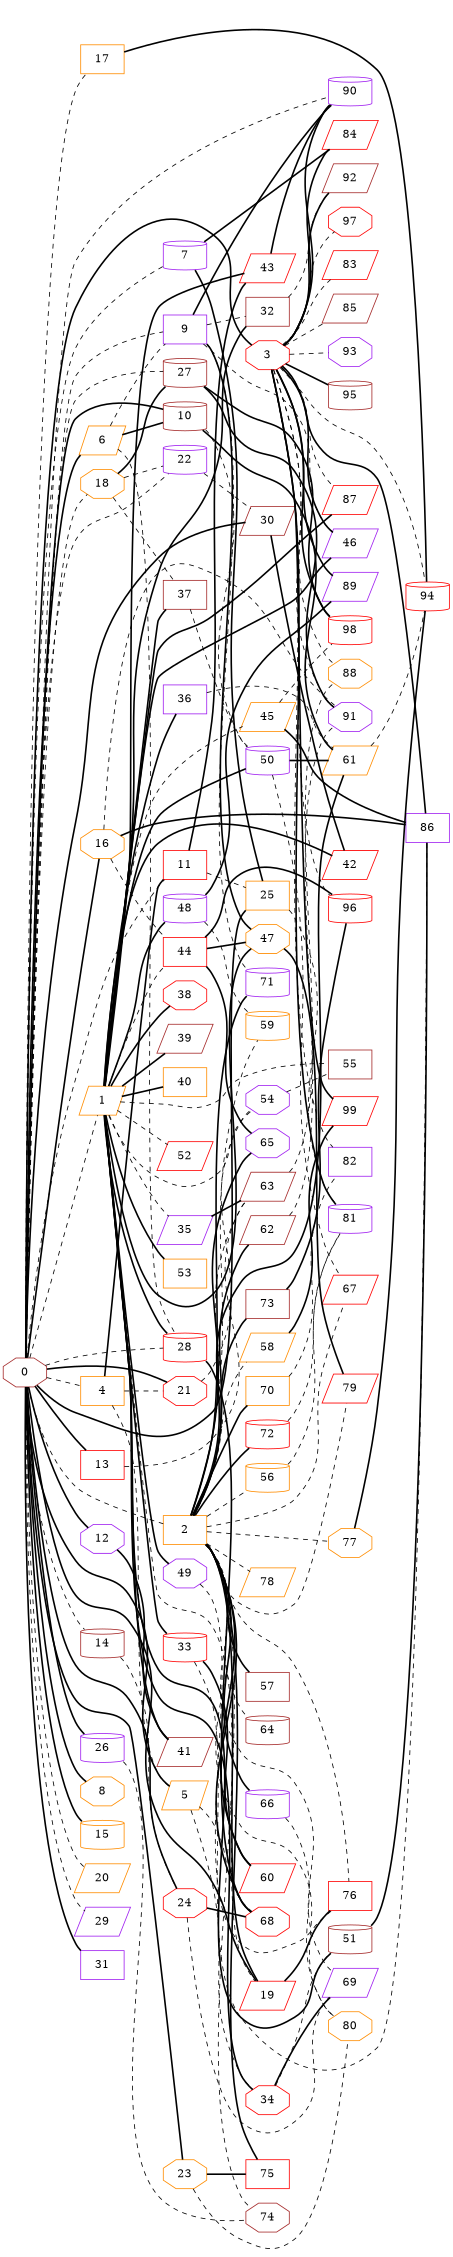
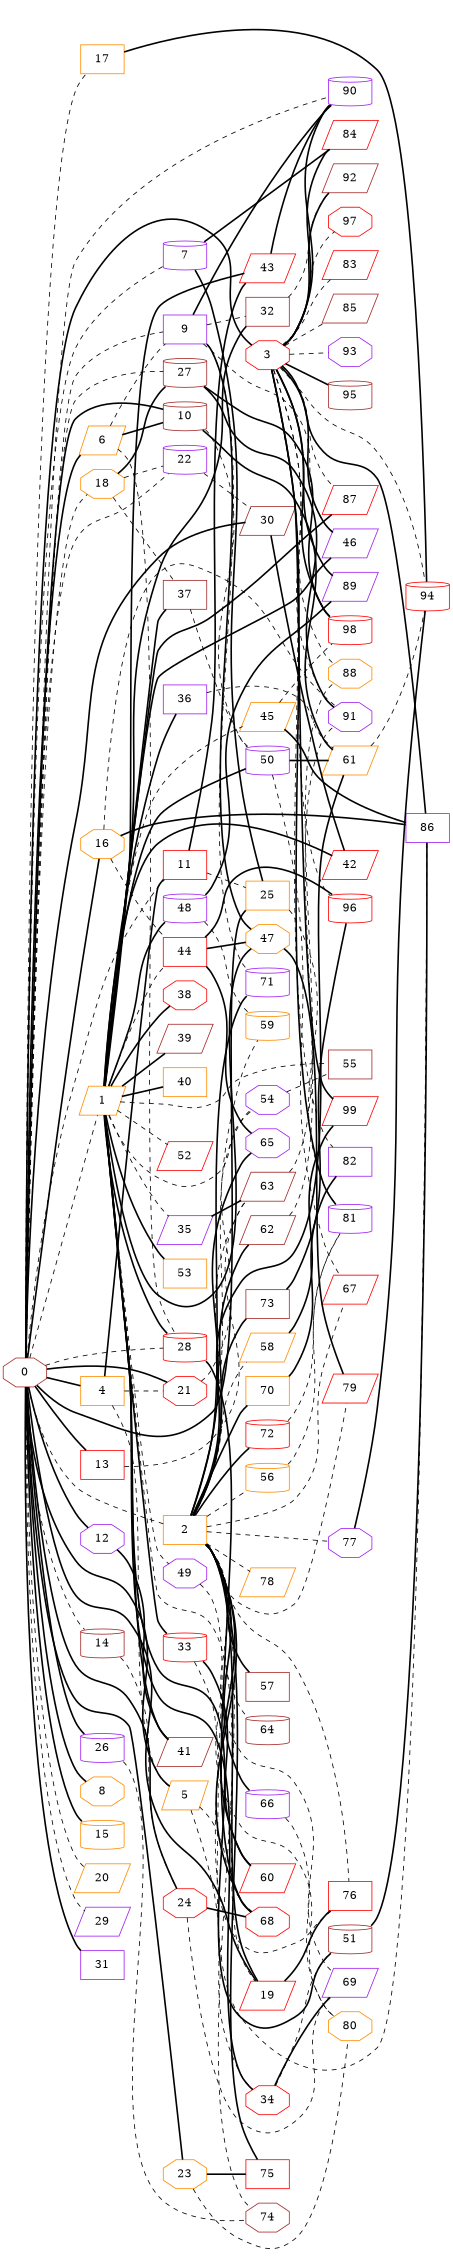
(312, 1276) -> (312, 1276)
(129, 1342) -> (129, 1342)
(64, 1382) -> (64, 1382)
(350, 1543) -> (350, 1543)
